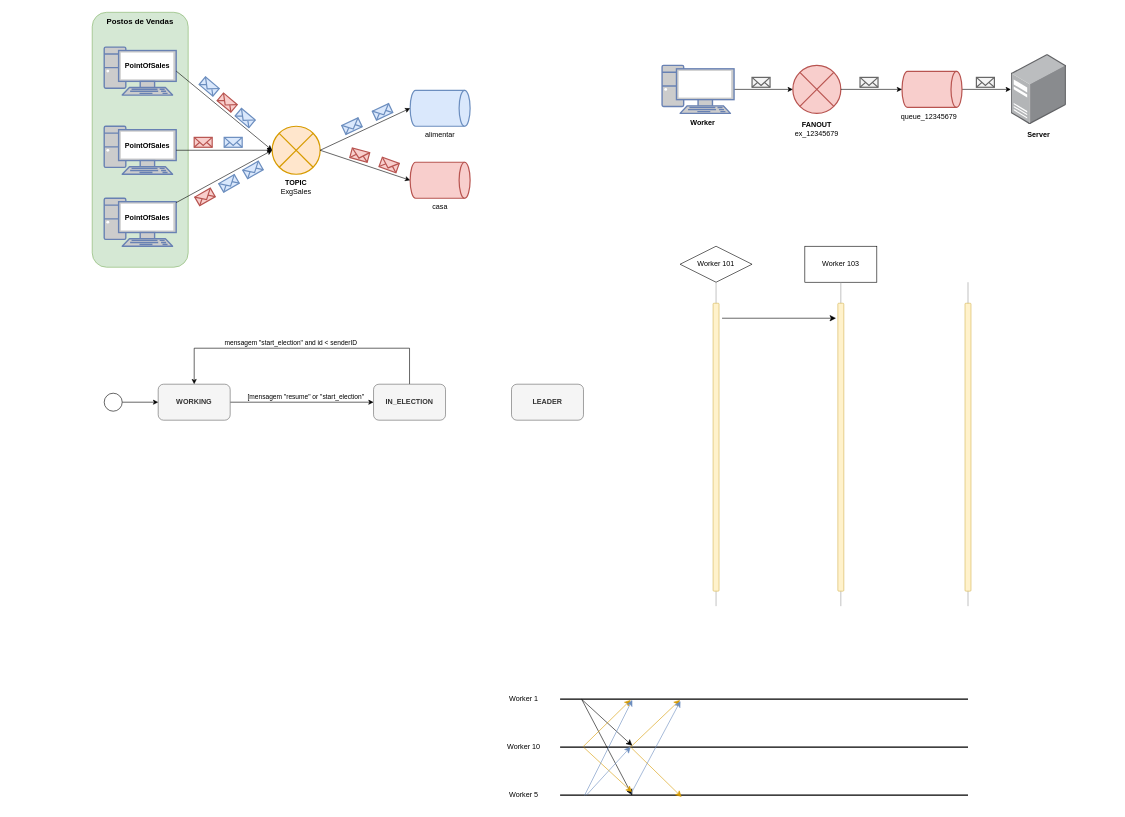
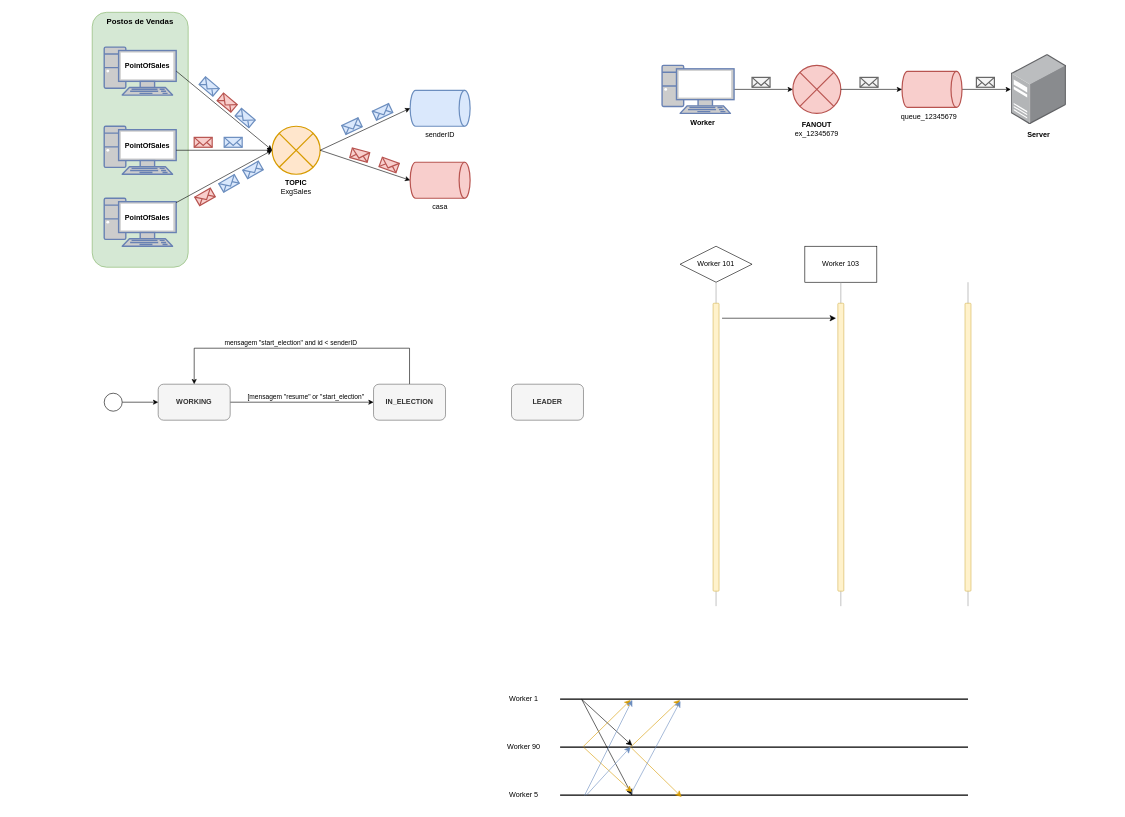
(440, 135) -> (440, 135)
(524, 747) -> (524, 747)
